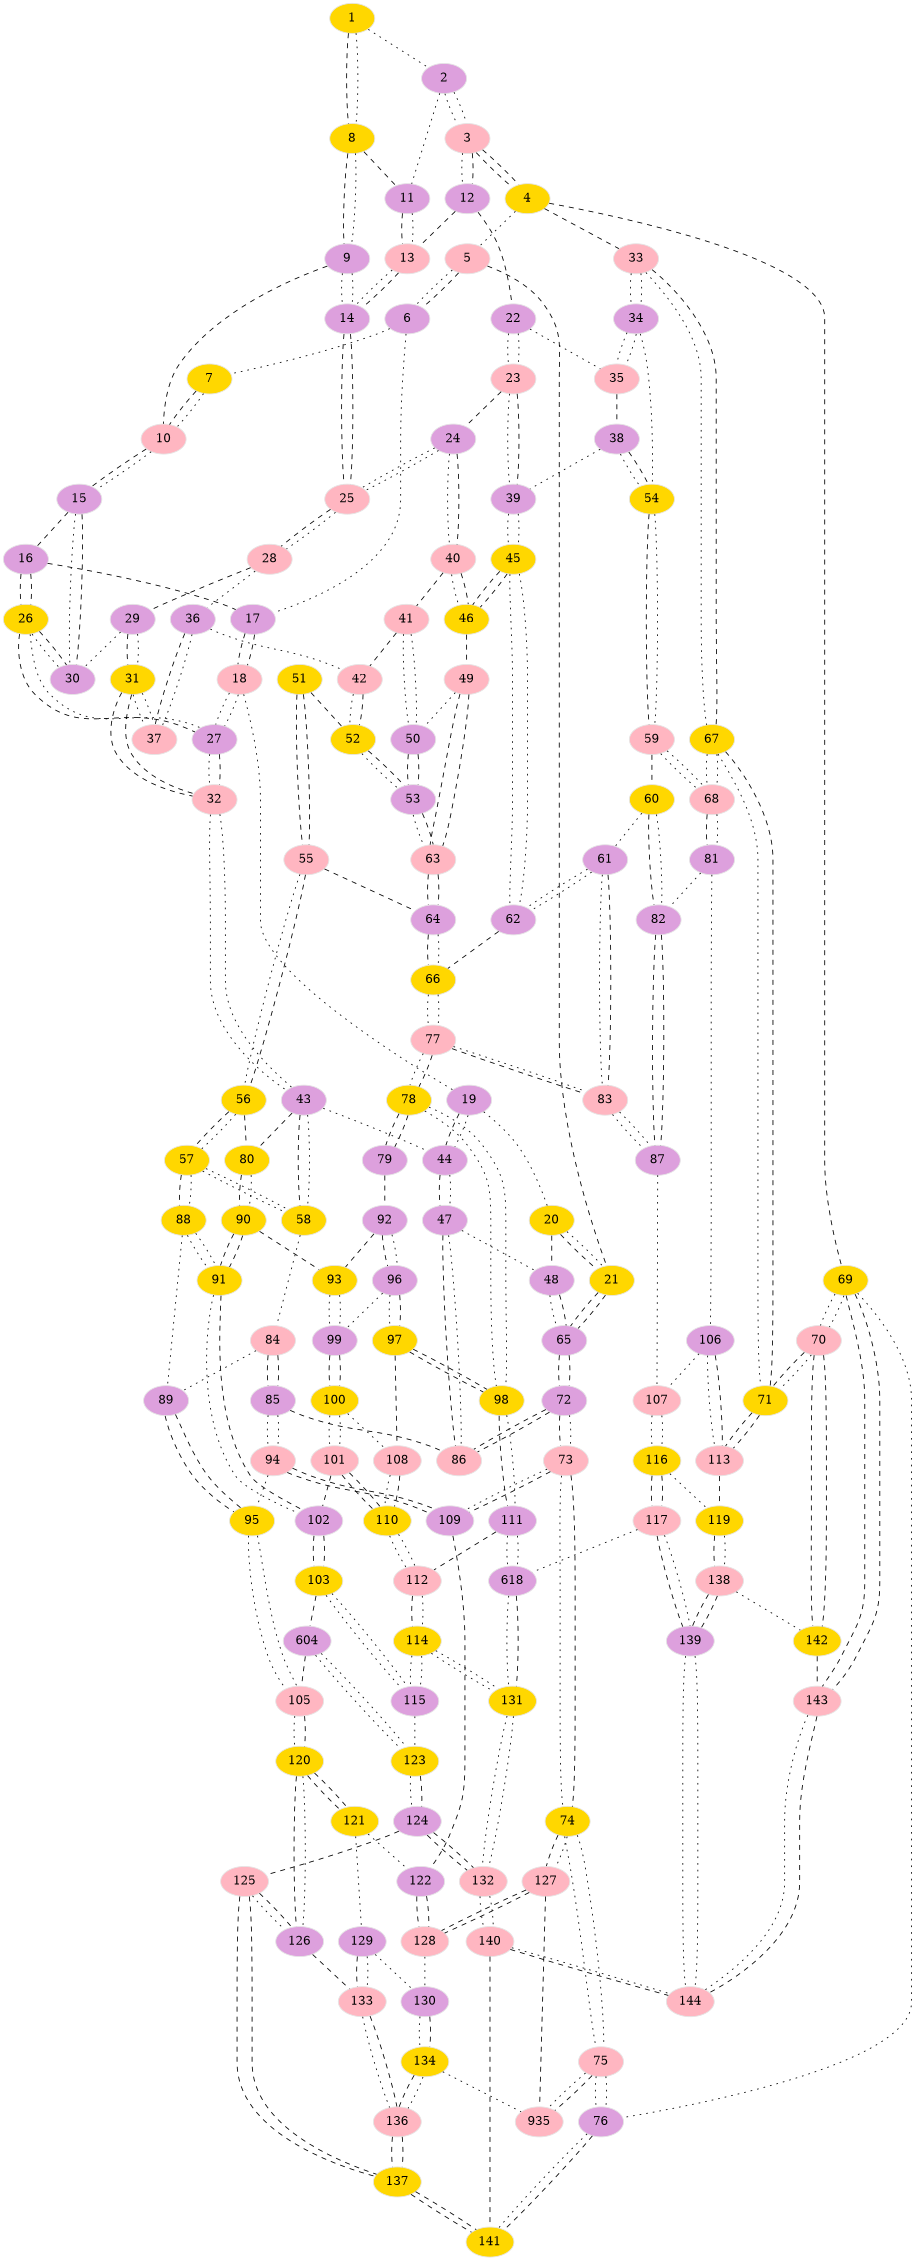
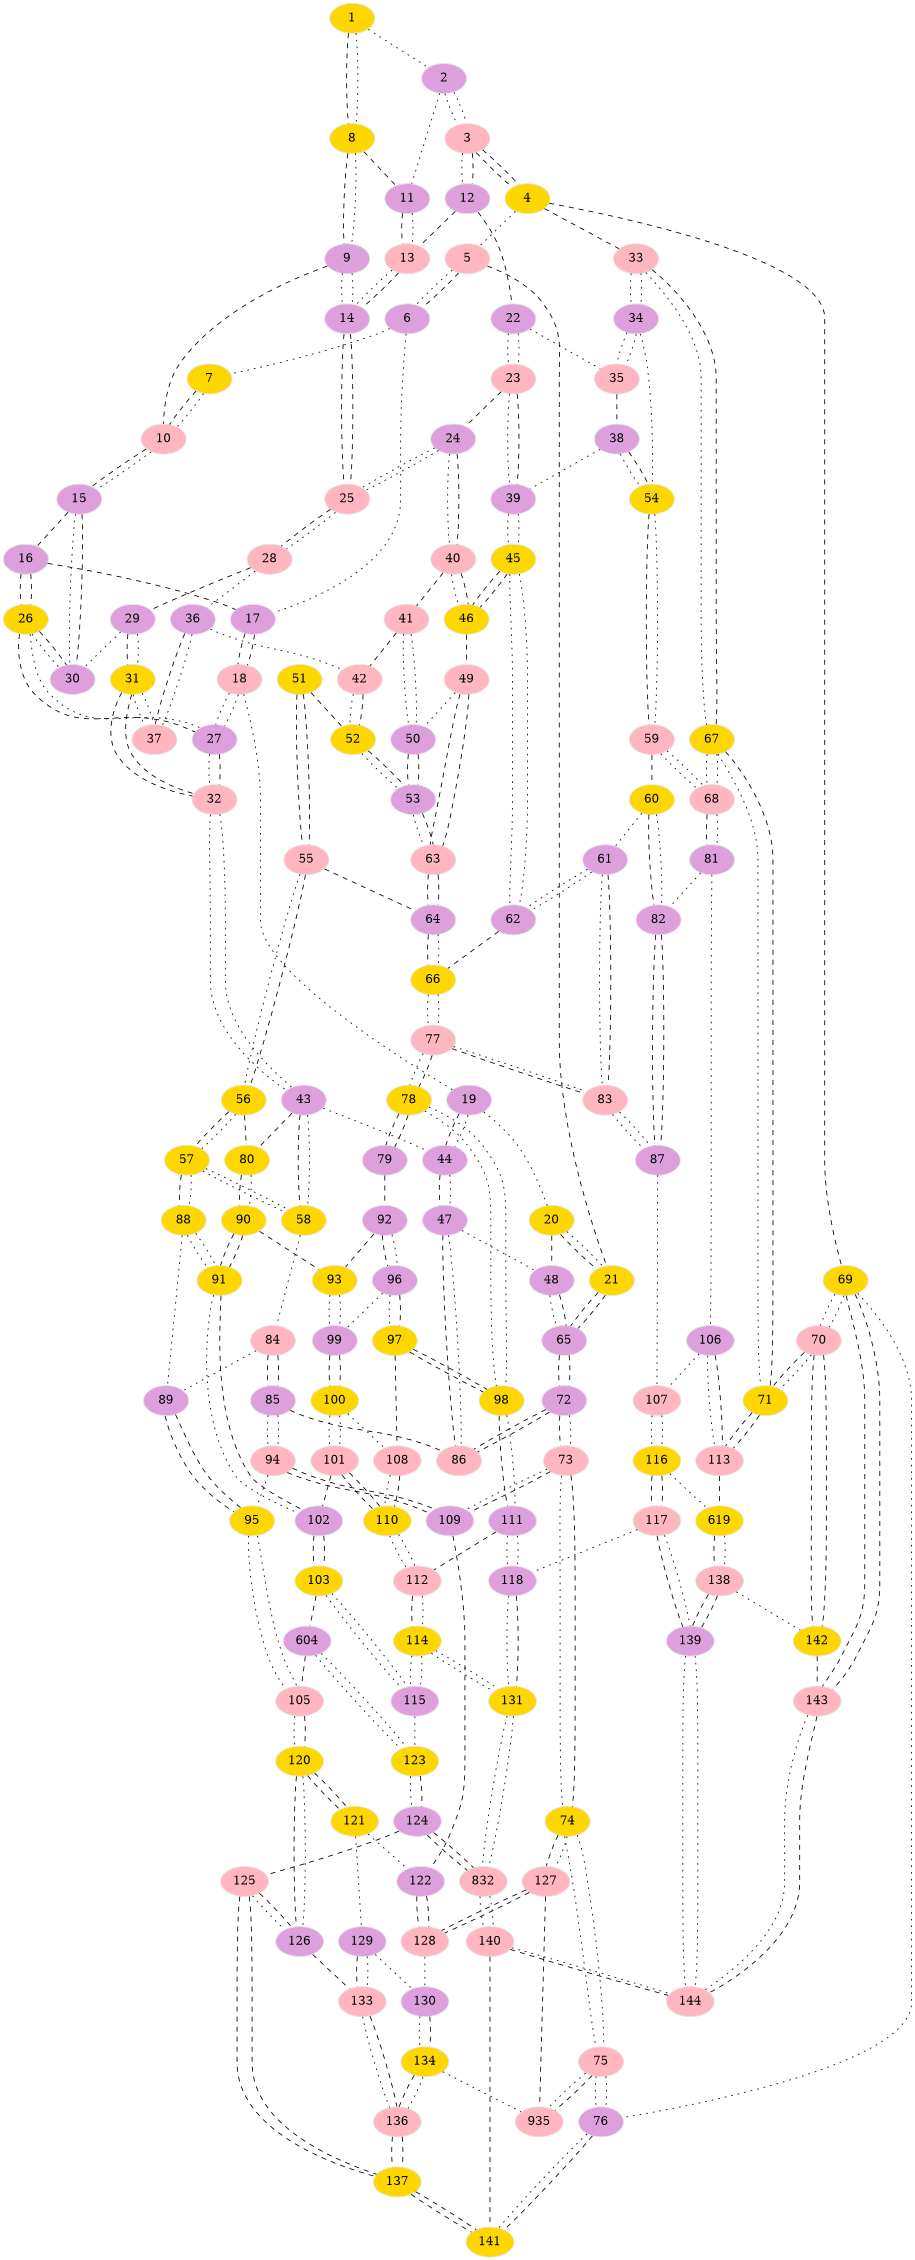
(720, 1521) -> (720, 1521)
(513, 1581) -> (513, 1581)
(483, 1881) -> (483, 1881)
